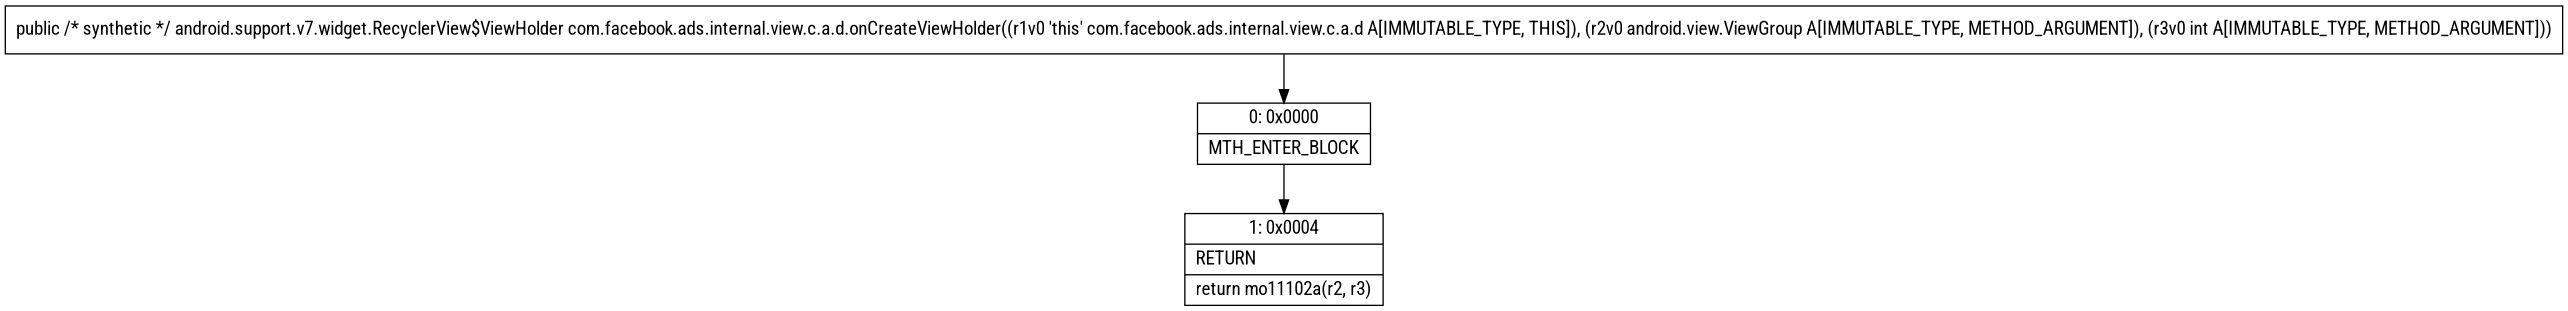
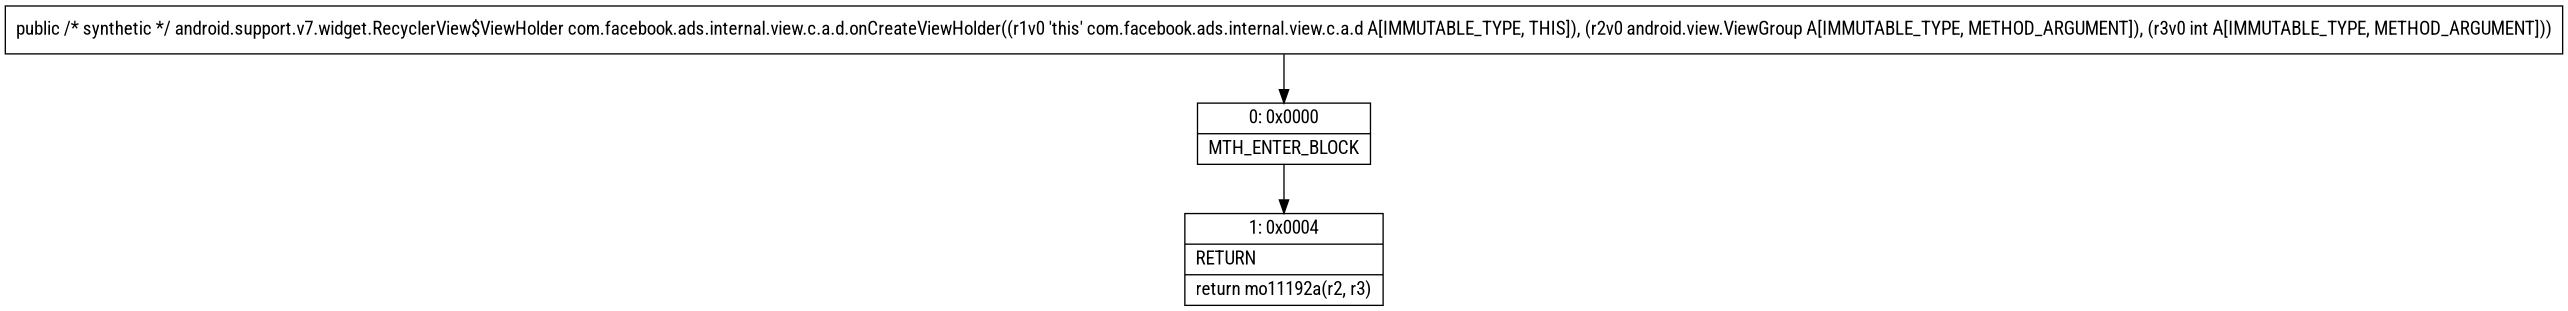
(1284, 289) -> (1284, 289)
